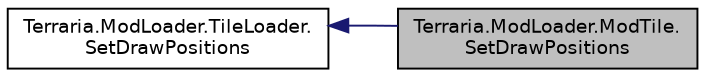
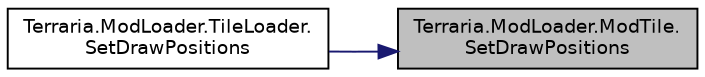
(373, 26) -> (354, 52)
